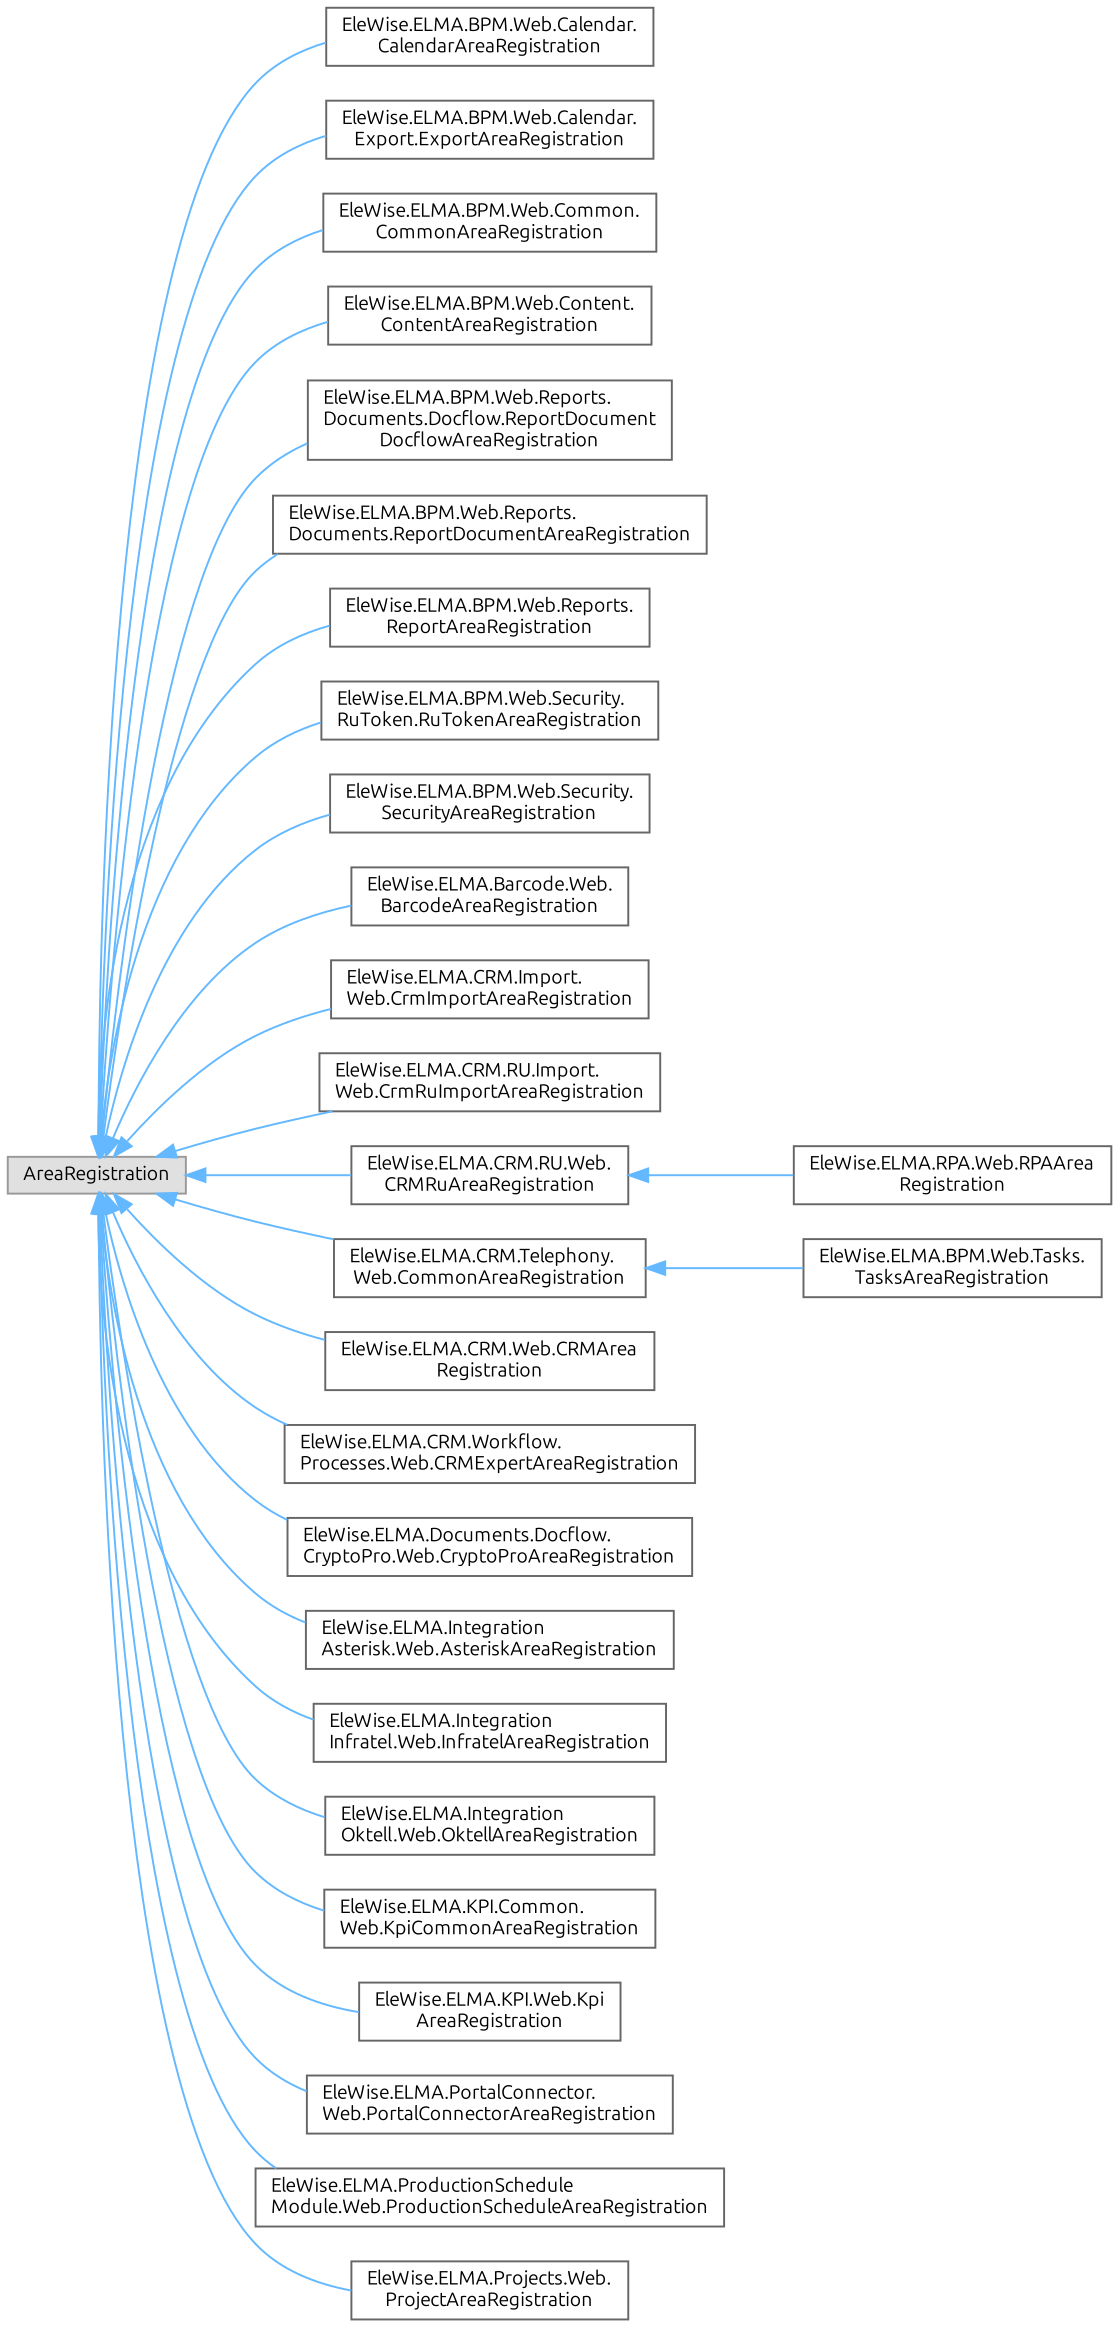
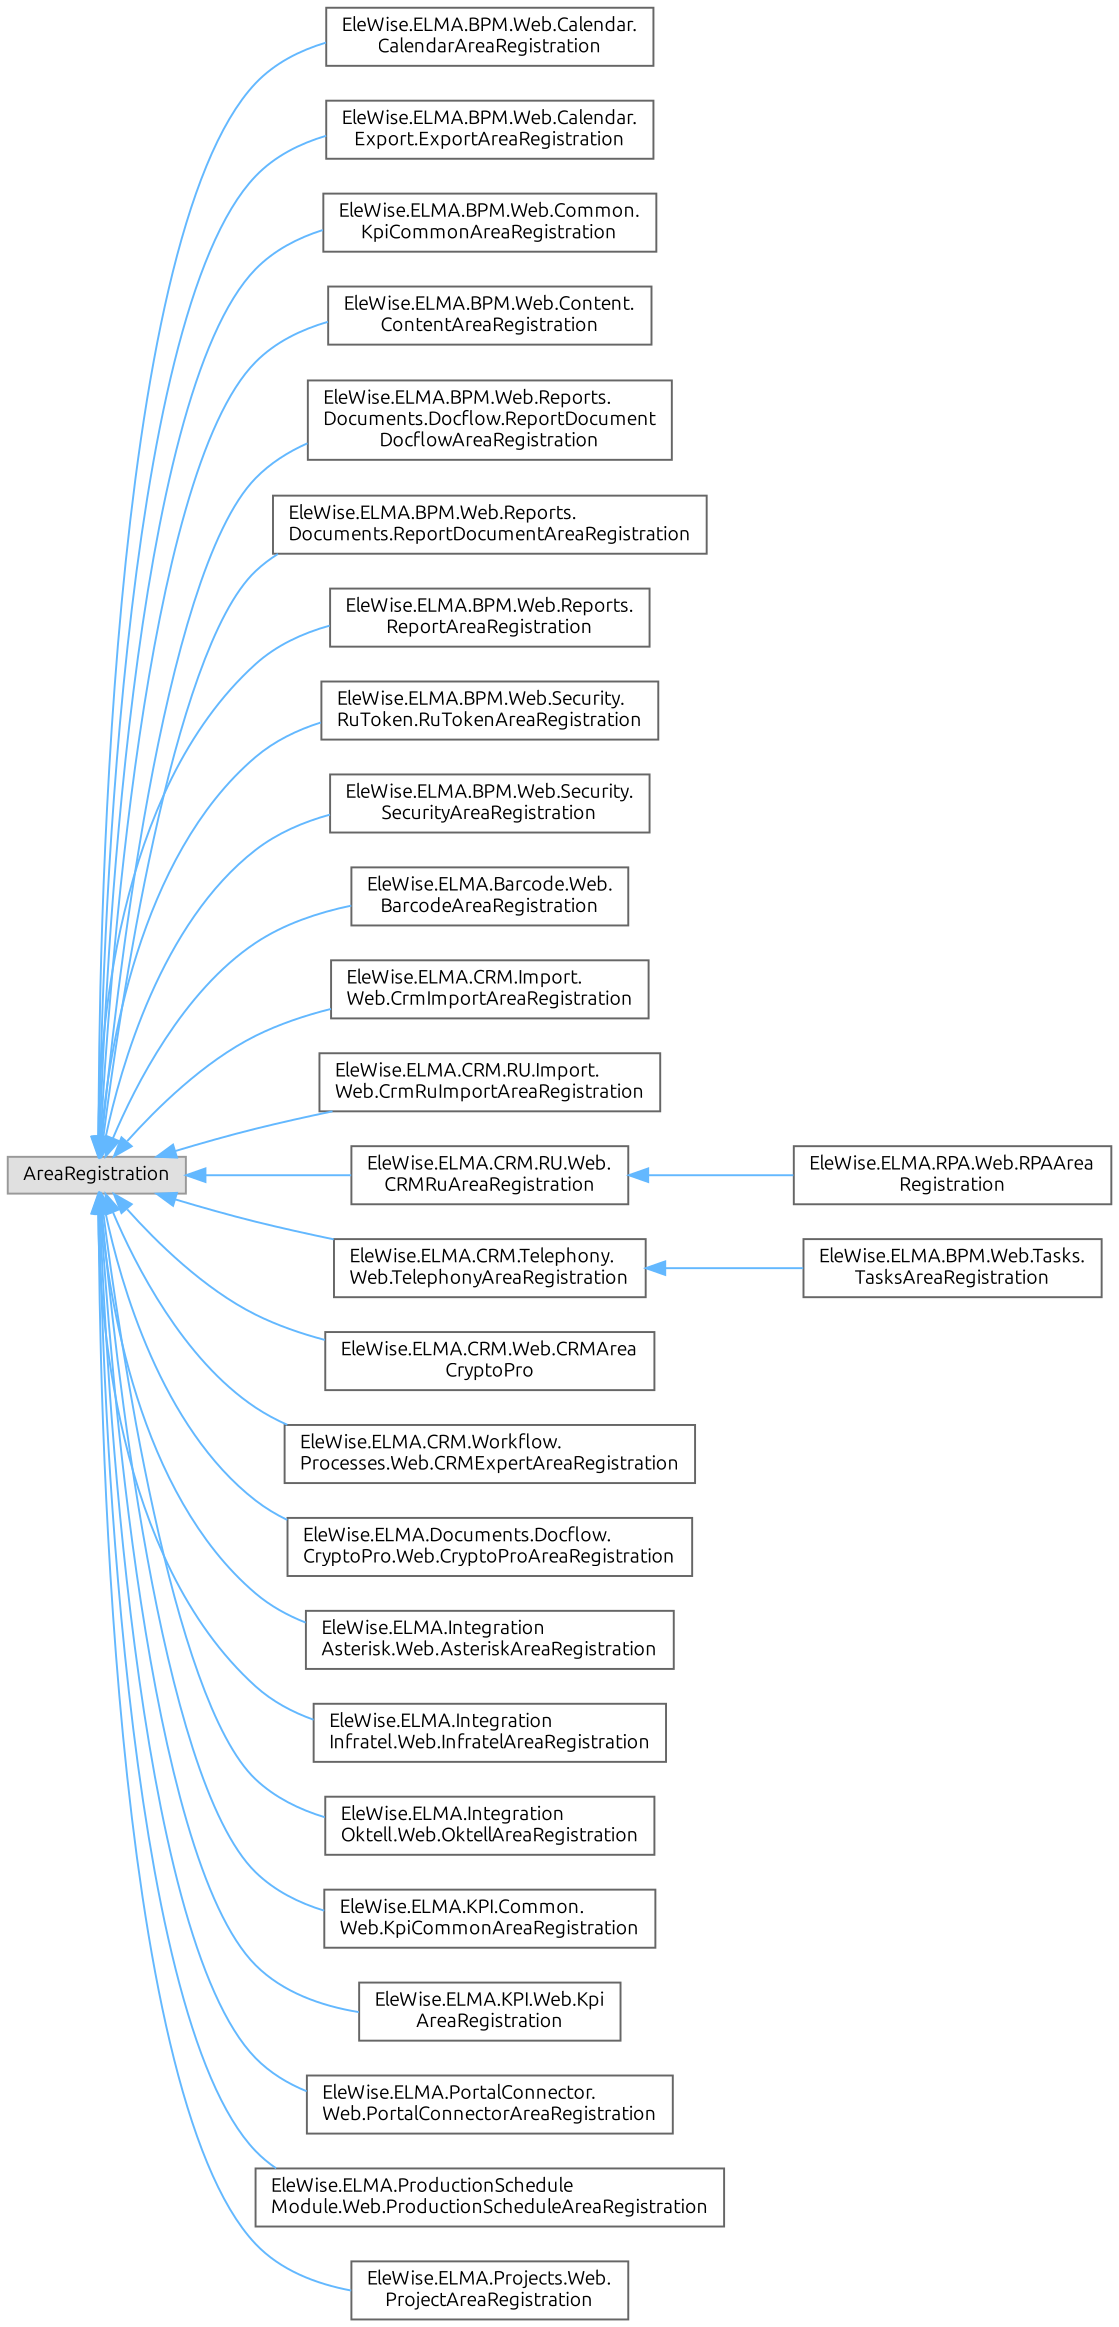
(490, 223) -> (490, 223)
(490, 1268) -> (490, 1268)
(490, 1361) -> (490, 1361)
